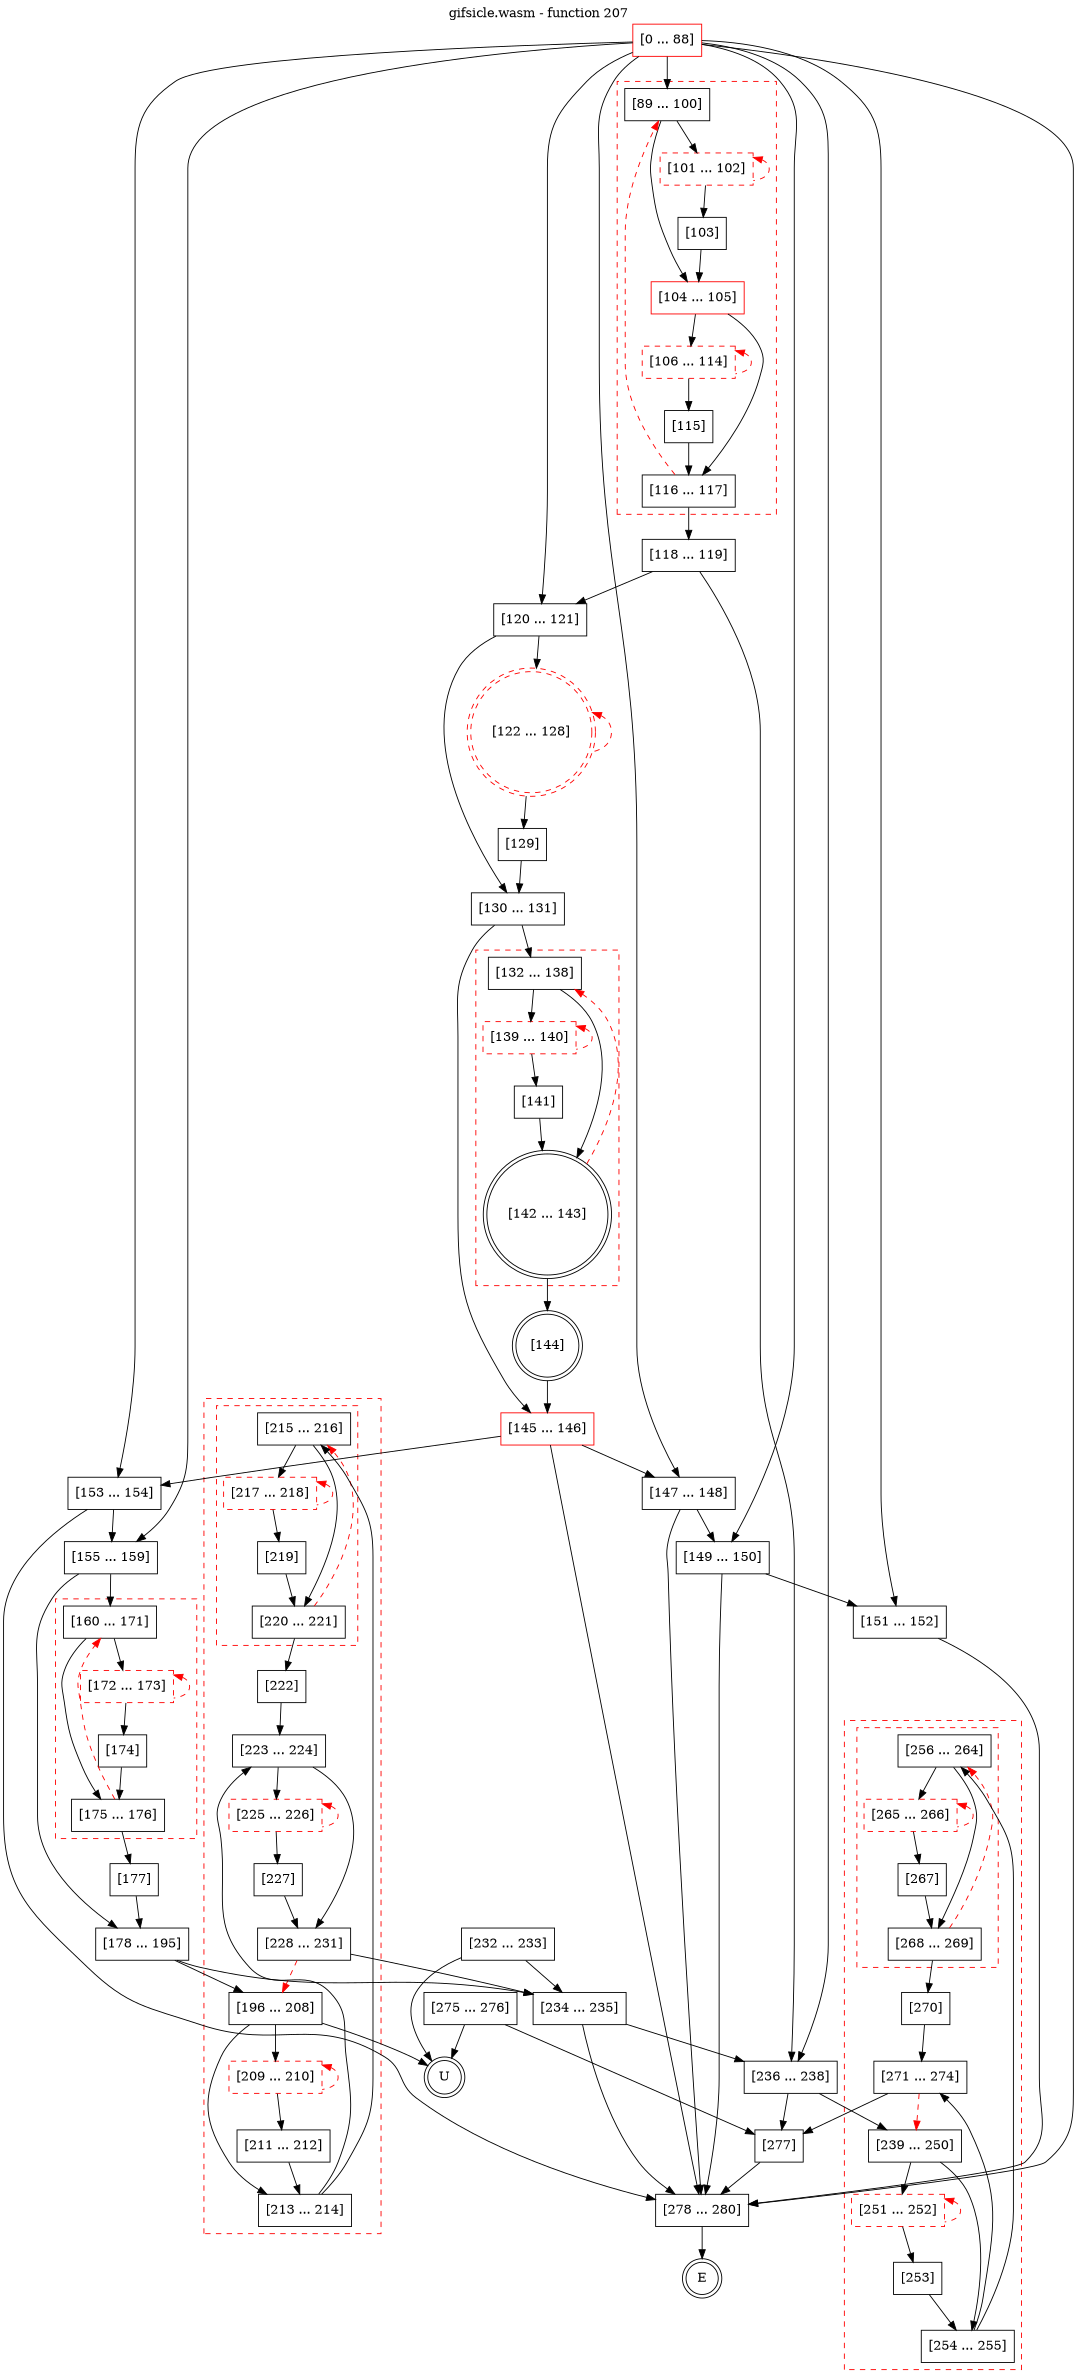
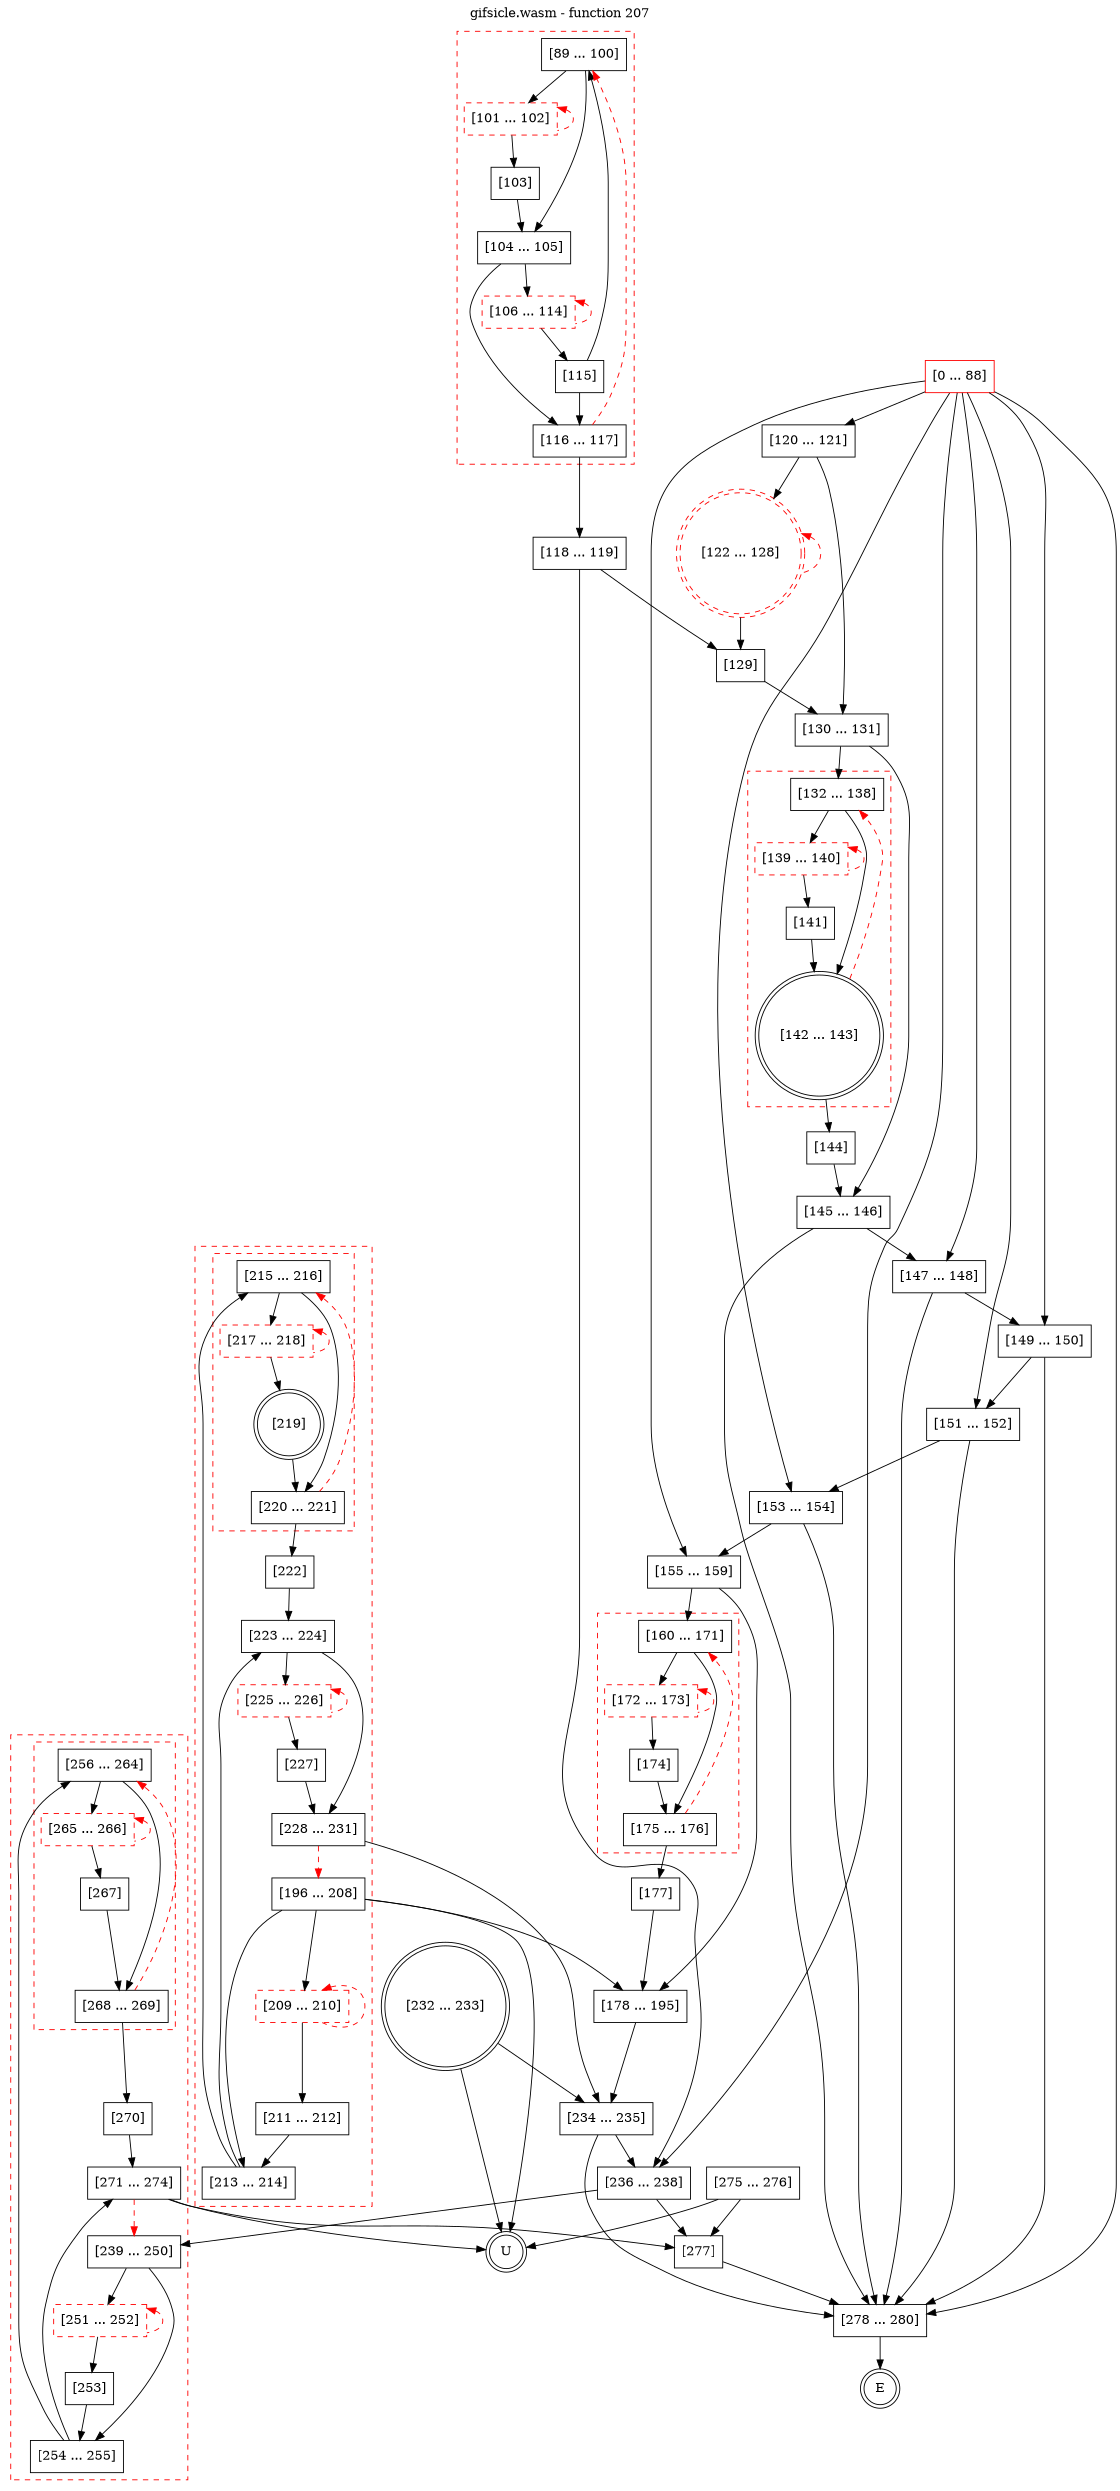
(667, 68) -> (608, 221)
(698, 298) -> (524, 248)
(622, 585) -> (657, 610)
(547, 1346) -> (831, 1148)
(547, 1429) -> (843, 1212)
(352, 1457) -> (889, 1464)
(282, 1558) -> (289, 1424)
(508, 1944) -> (445, 2006)
(211, 1977) -> (516, 1931)
none -> (322, 2232)
